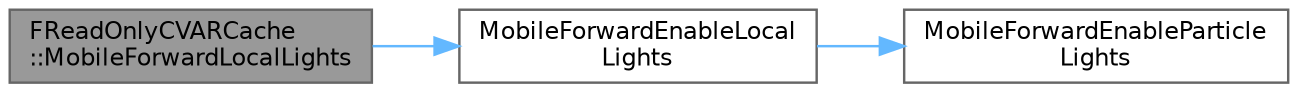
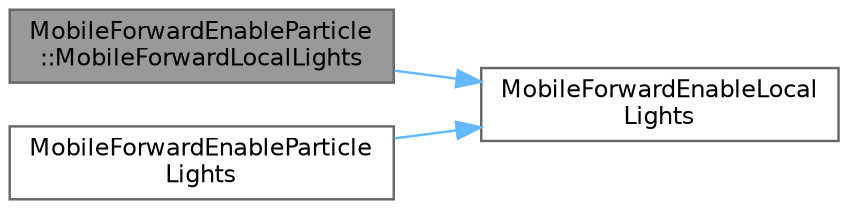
(191, 46) -> (202, 46)
(848, 46) -> (426, 134)
